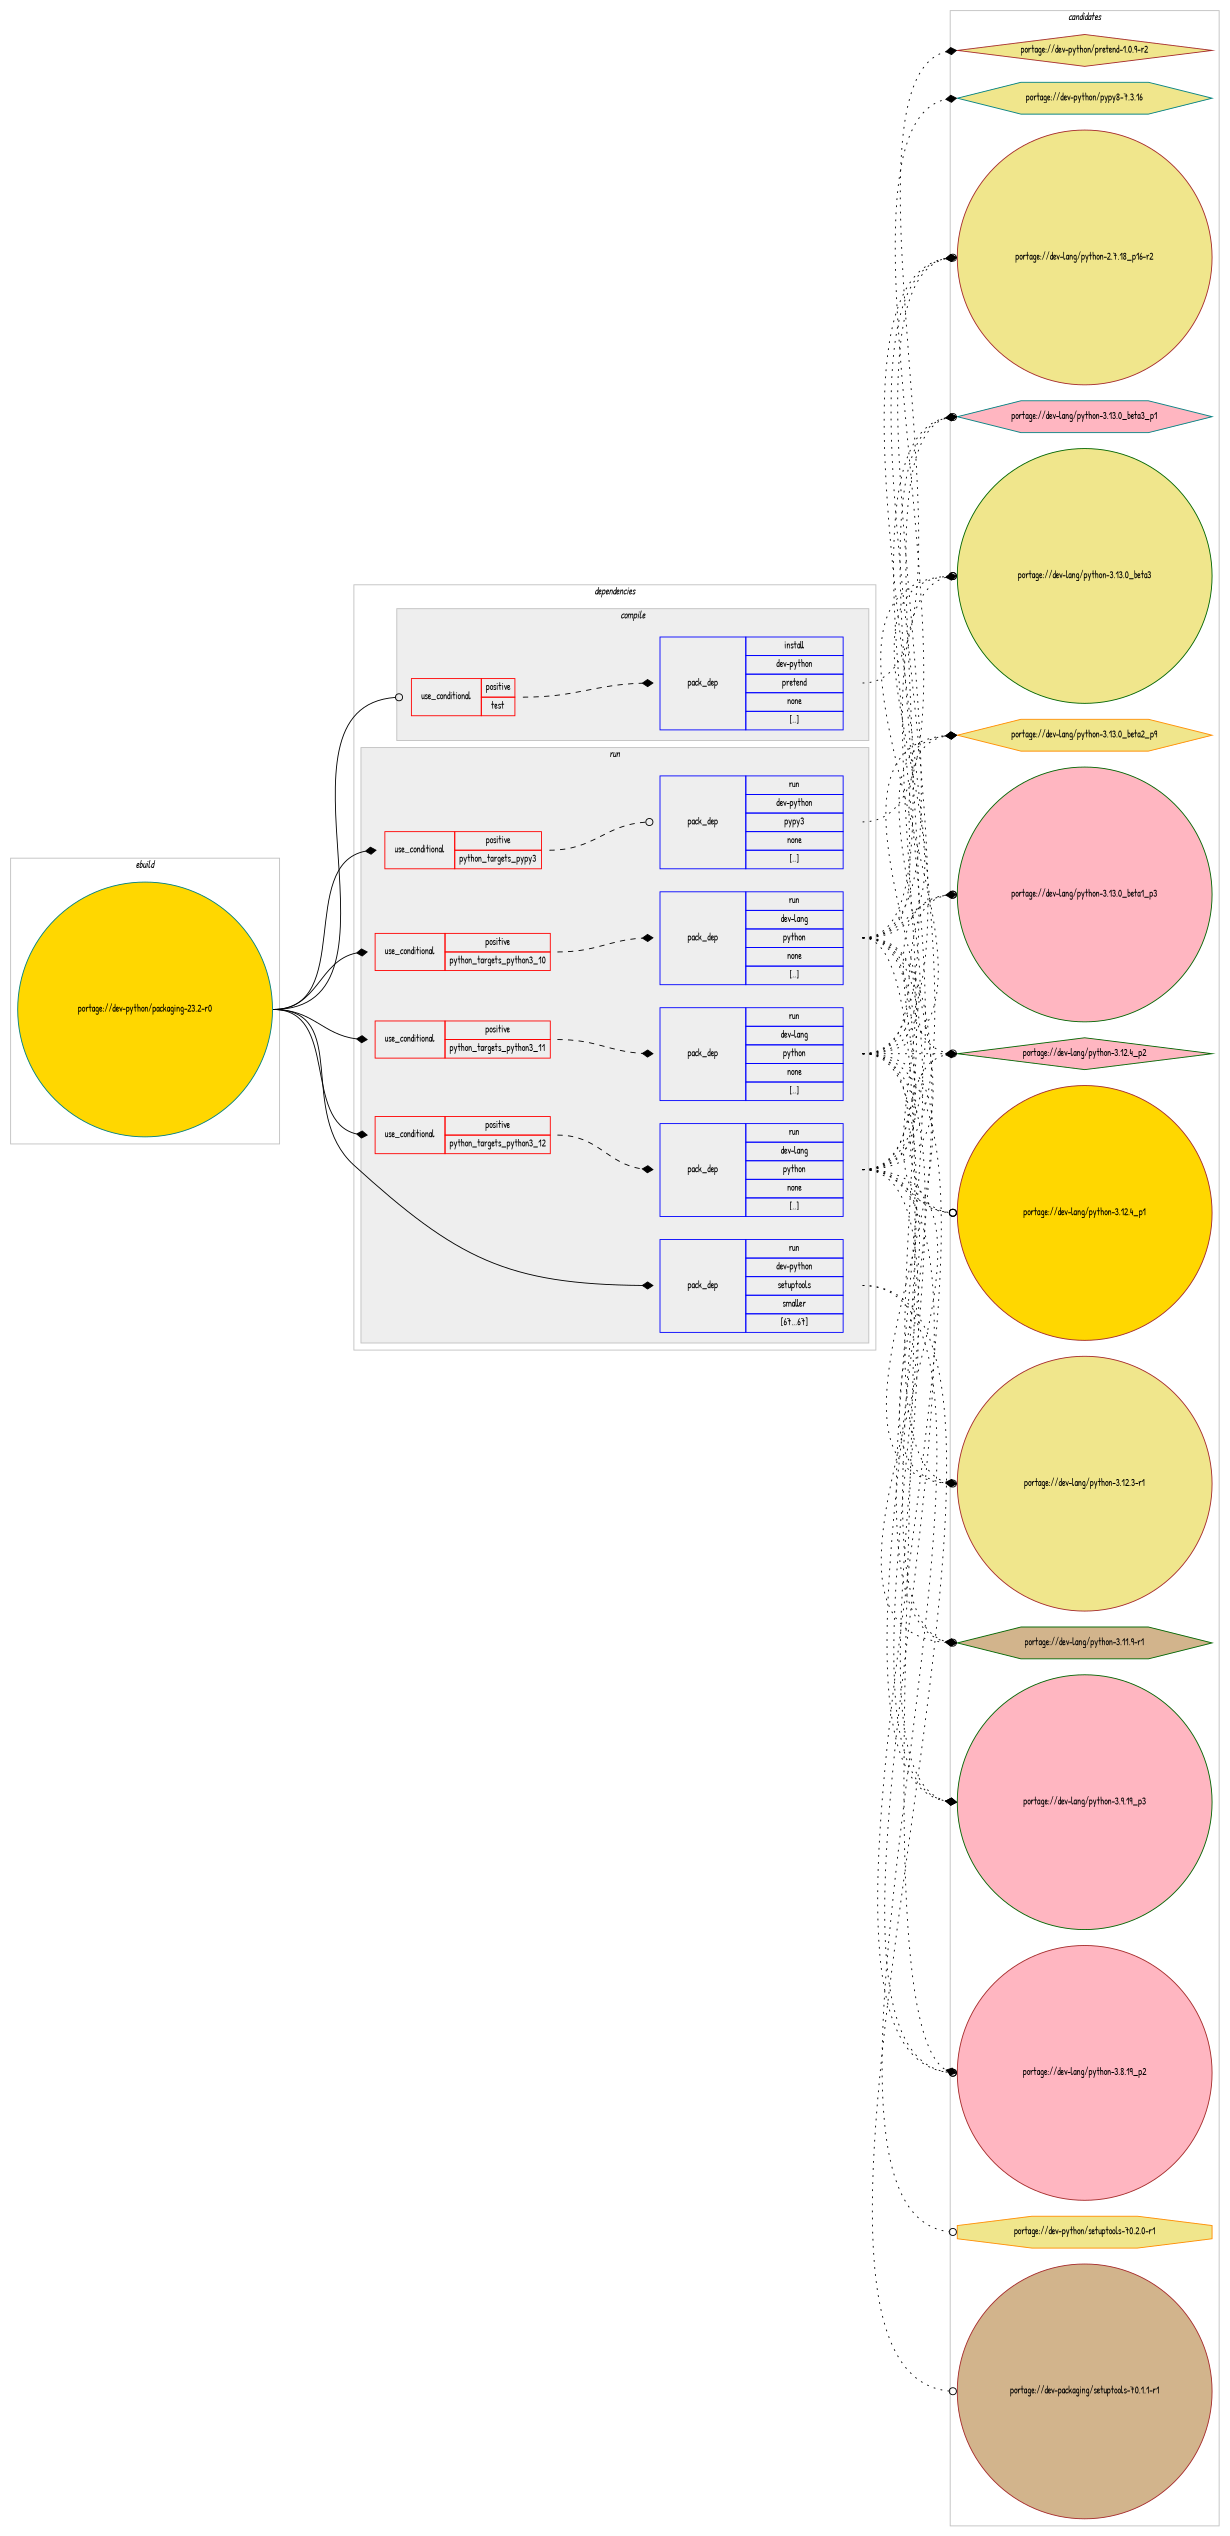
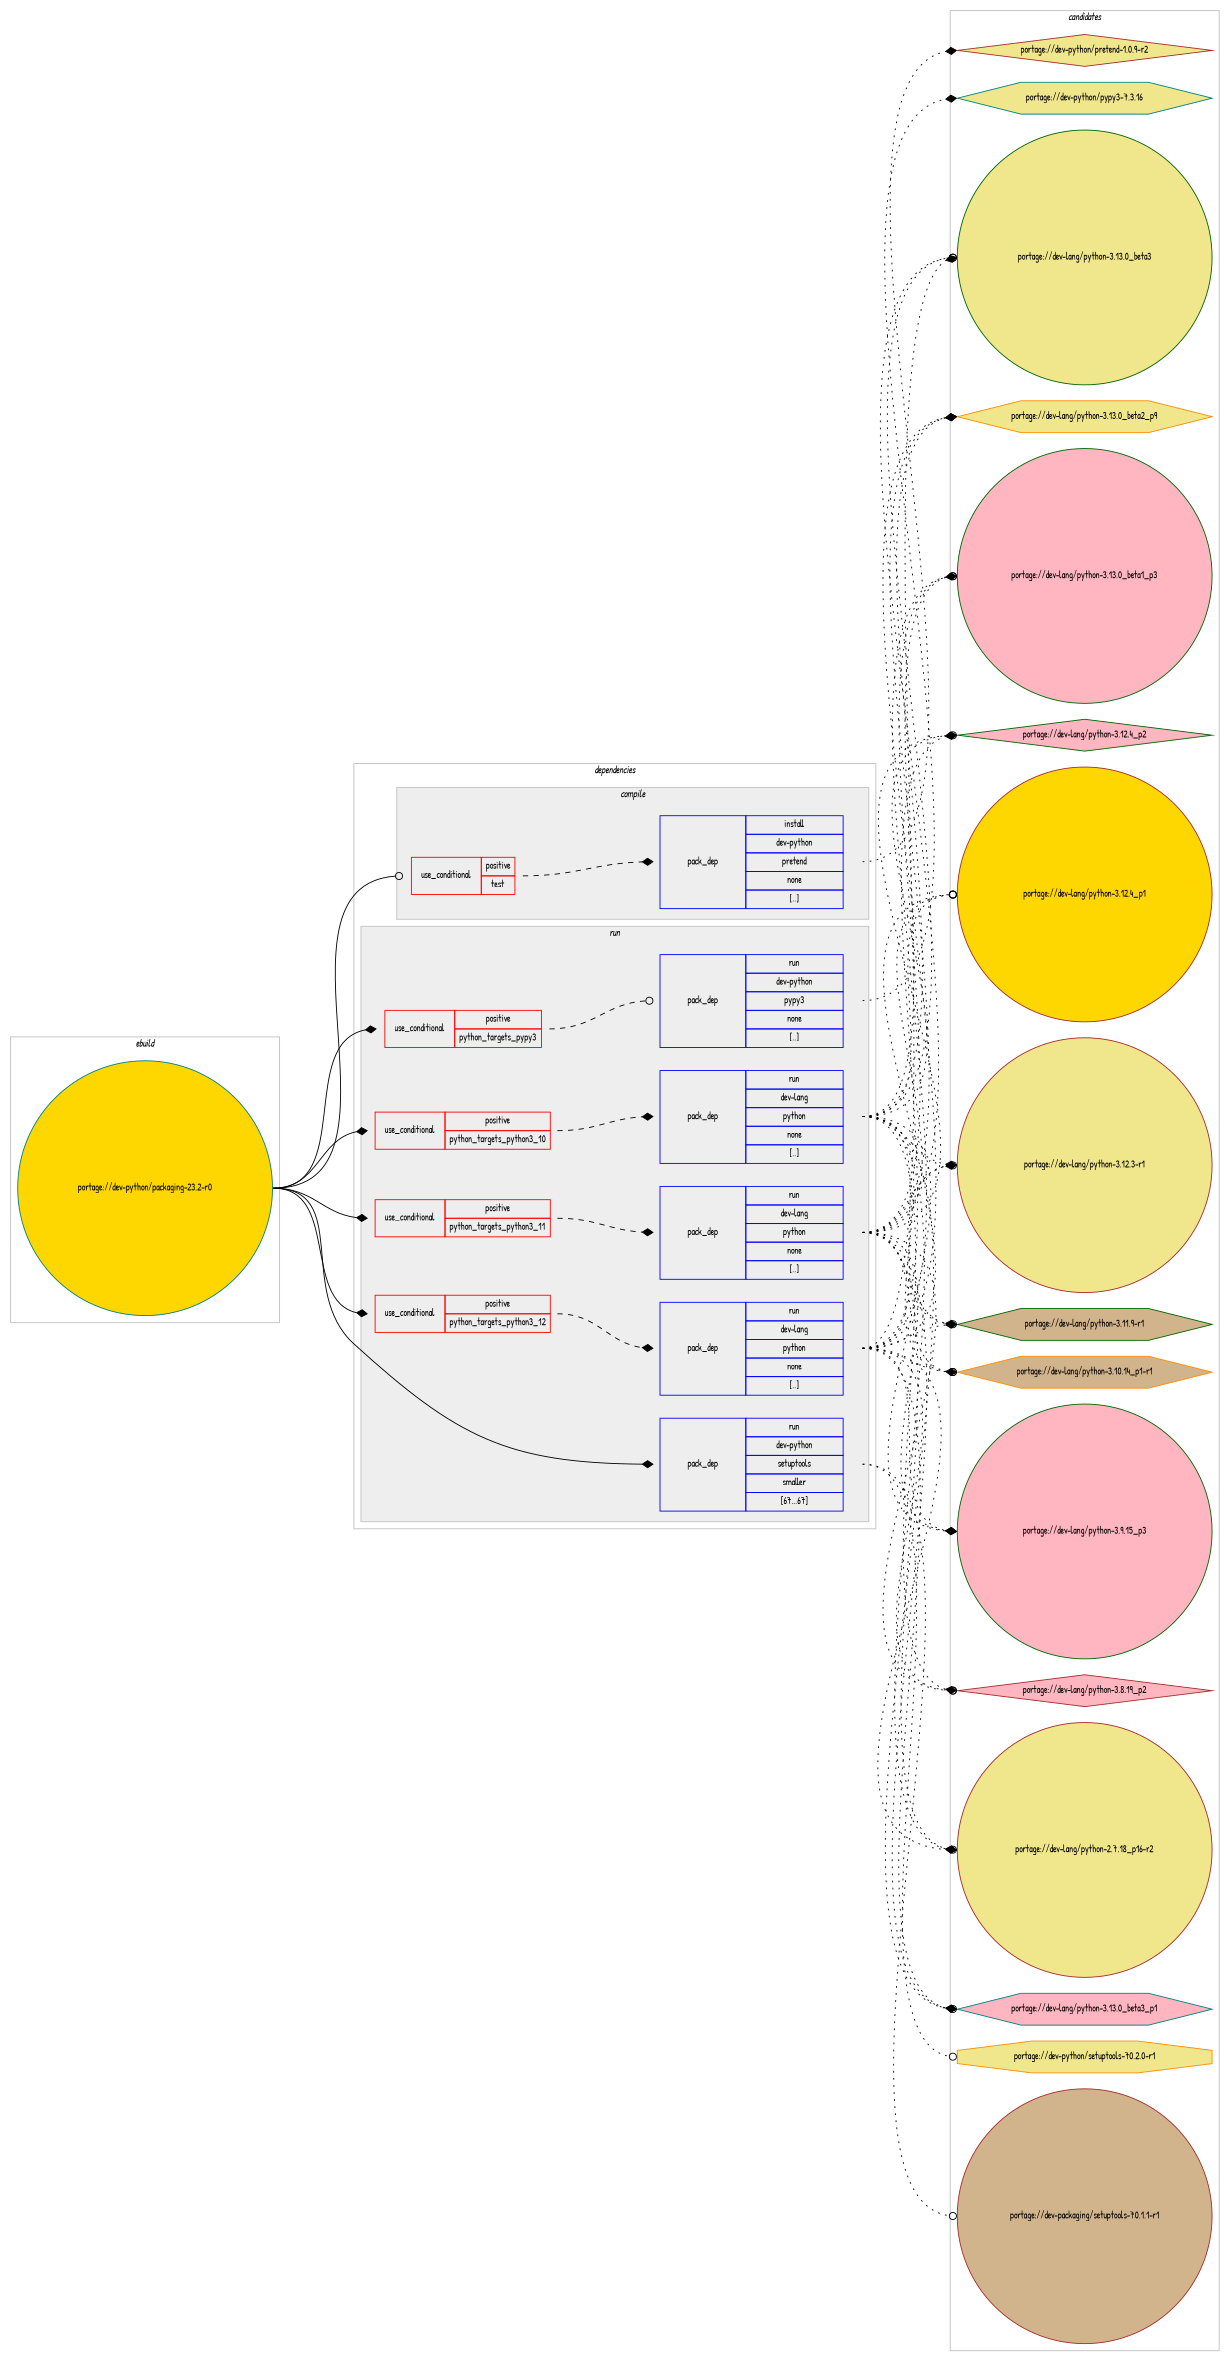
(1085, 98) -> (1085, 98)
none -> (1085, 1372)
(1085, 1802) -> (1085, 1531)
(1085, 2073) -> (1085, 1691)
